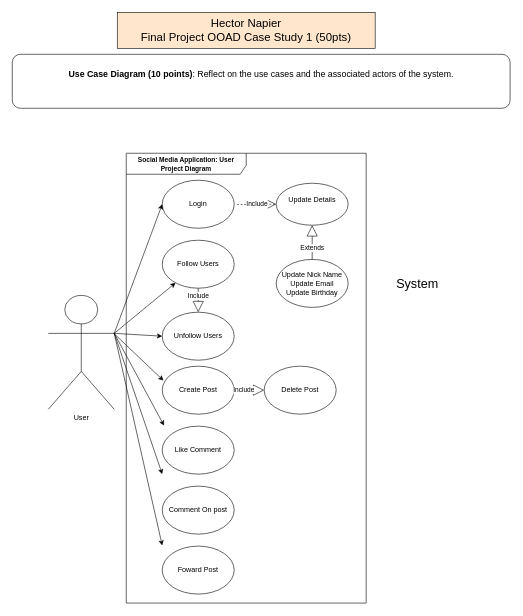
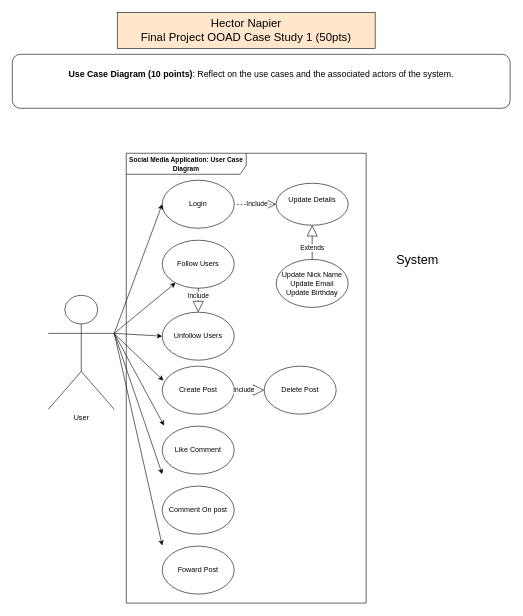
(186, 164) -> (186, 164)
(417, 284) -> (417, 260)
